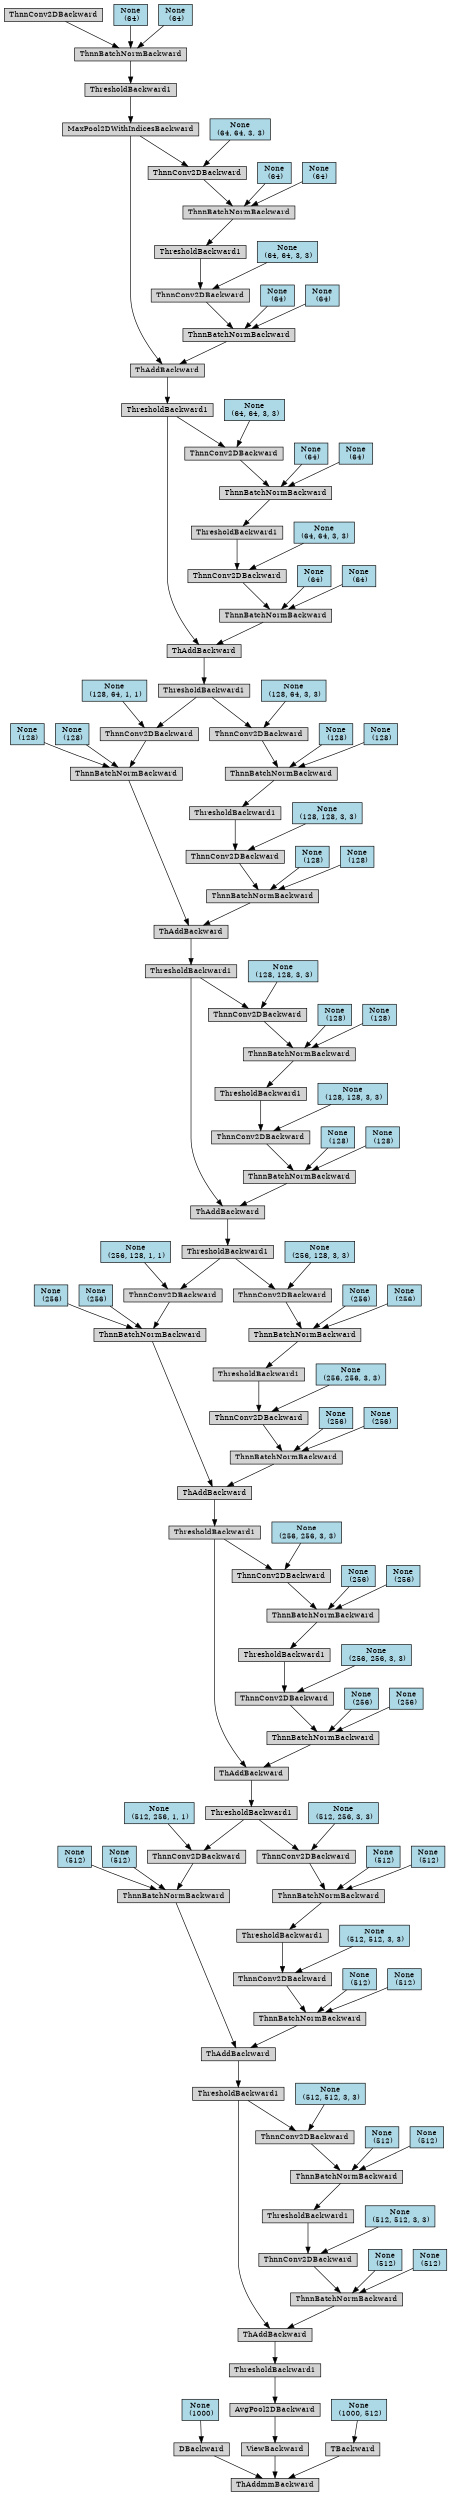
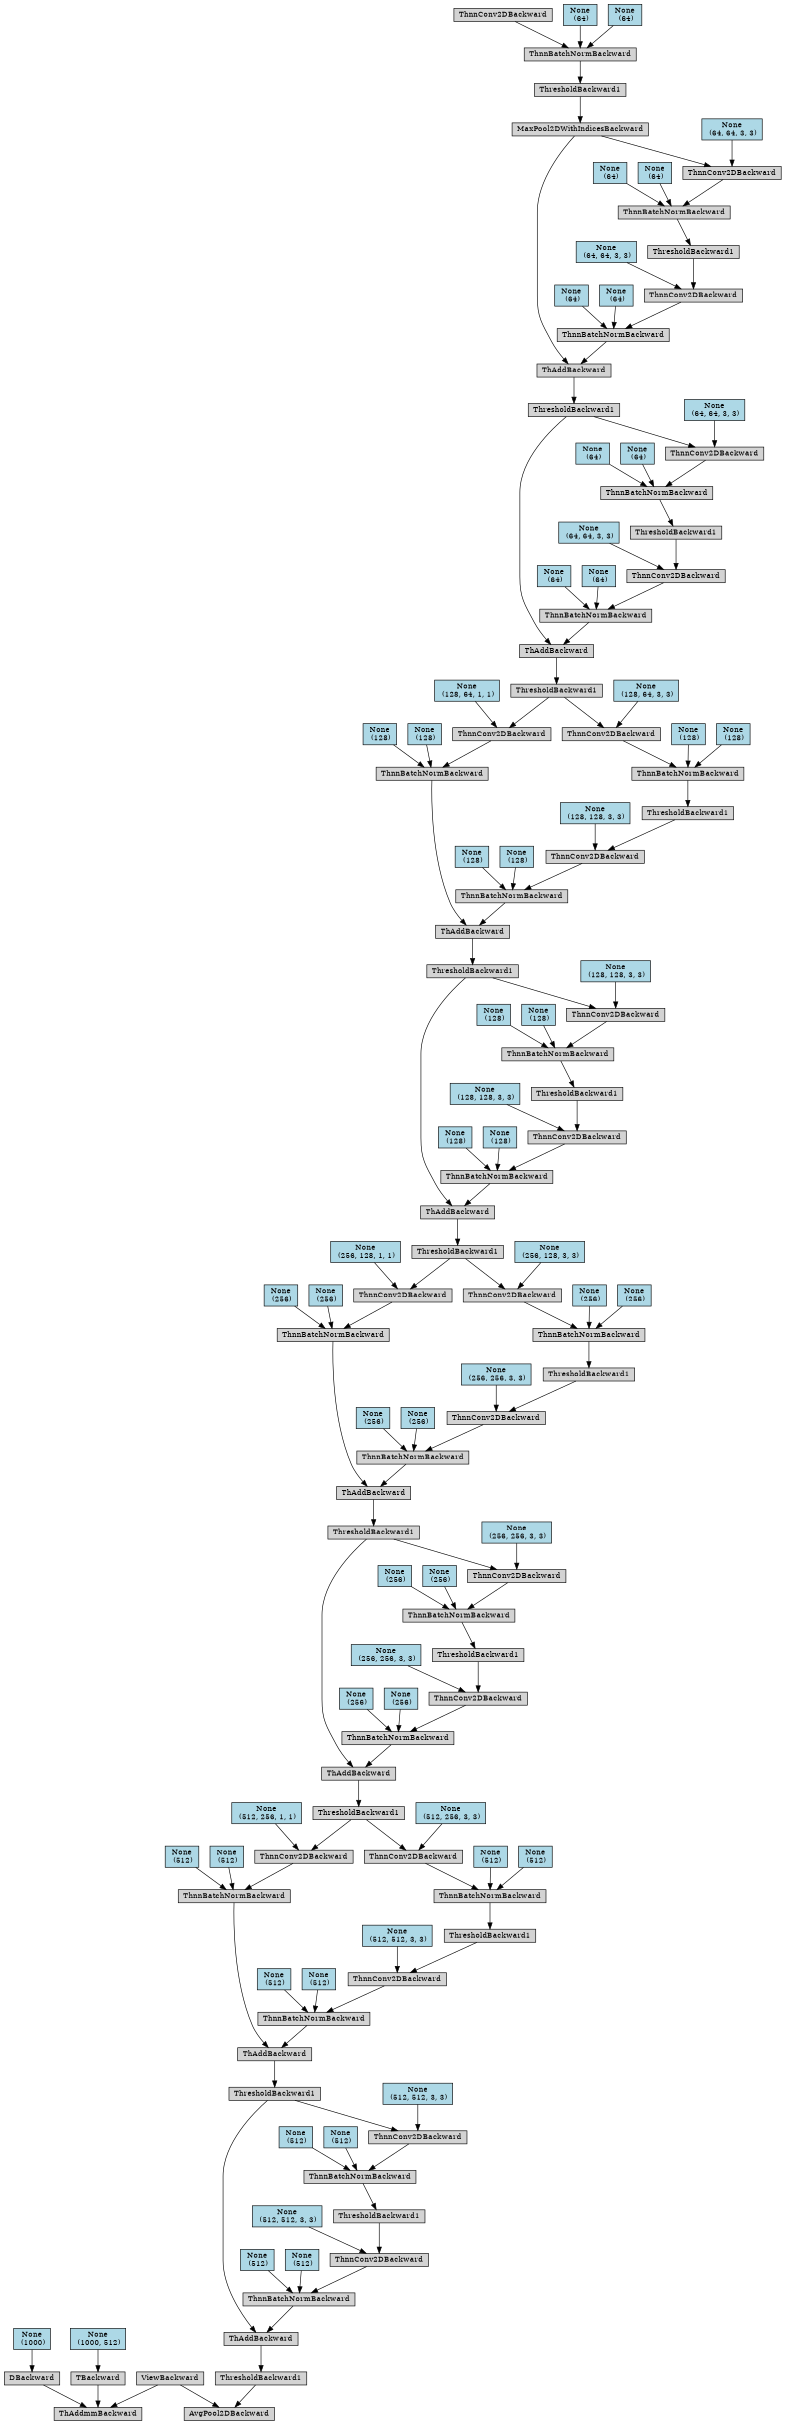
(275, 2426) -> (197, 2395)
